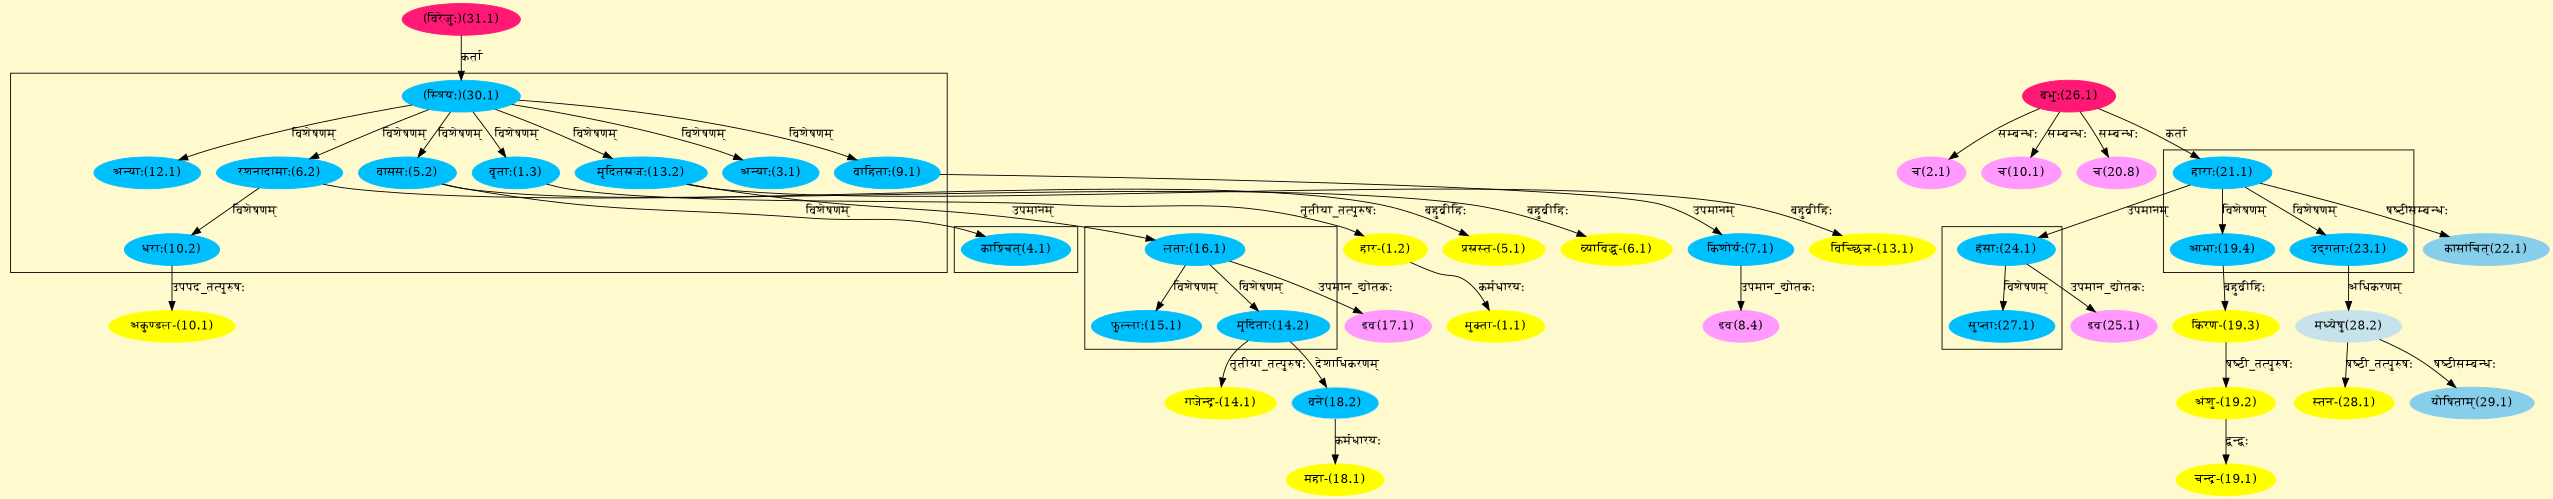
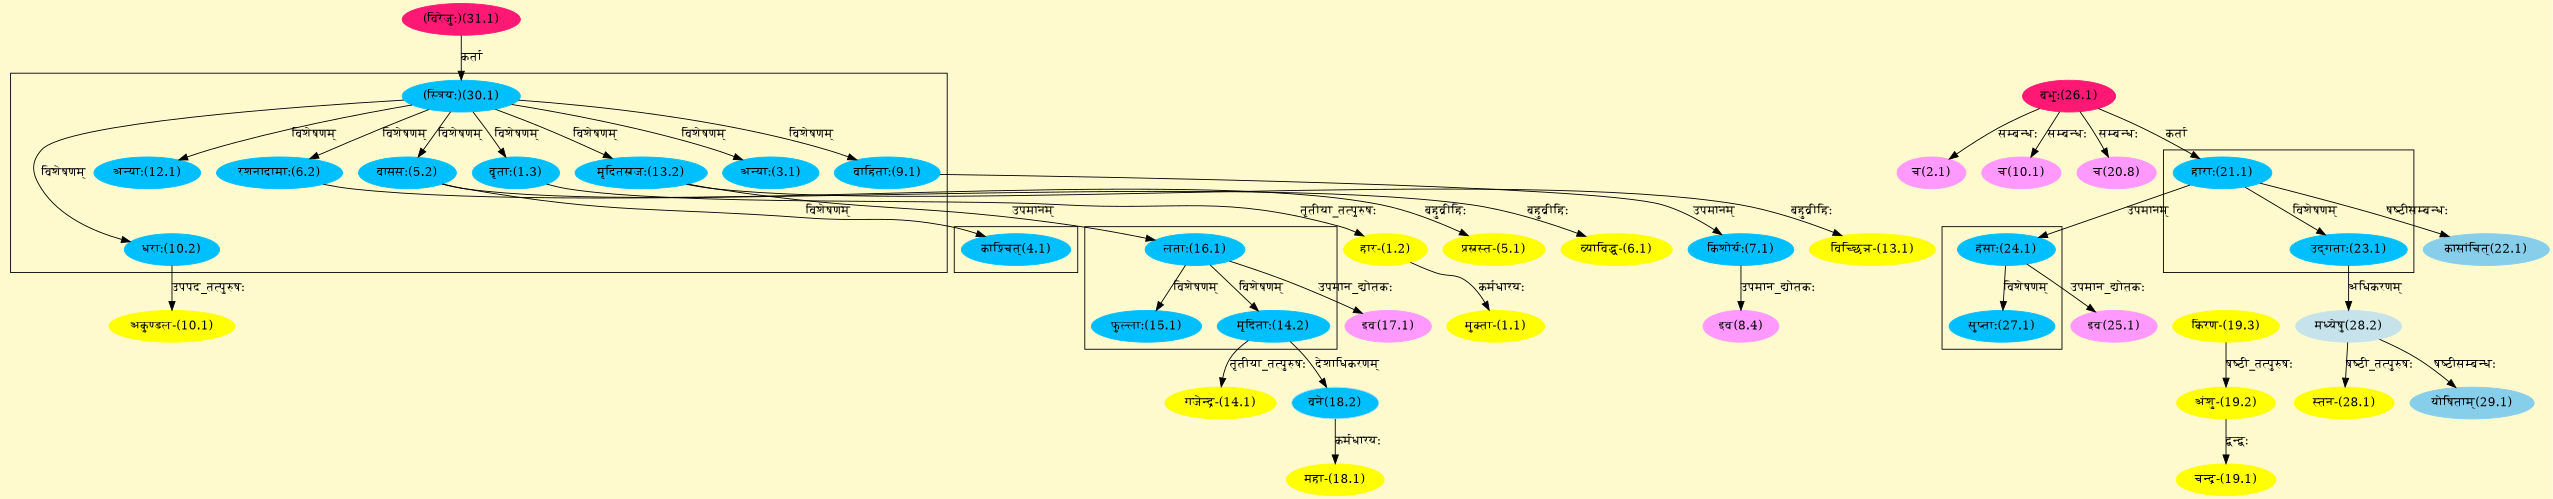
(229, 209) -> (151, 122)
(2222, 250) -> none
